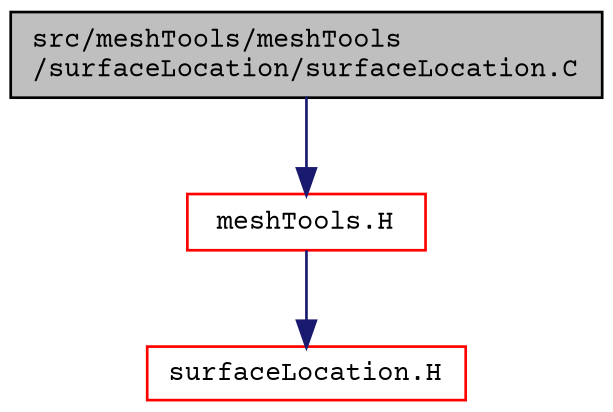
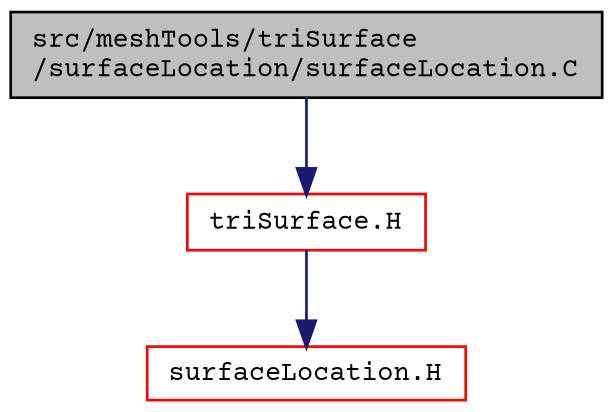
(306, 55) -> (306, 55)
(306, 222) -> (306, 222)
